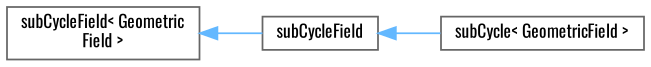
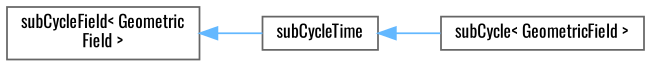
(320, 33) -> (320, 33)
